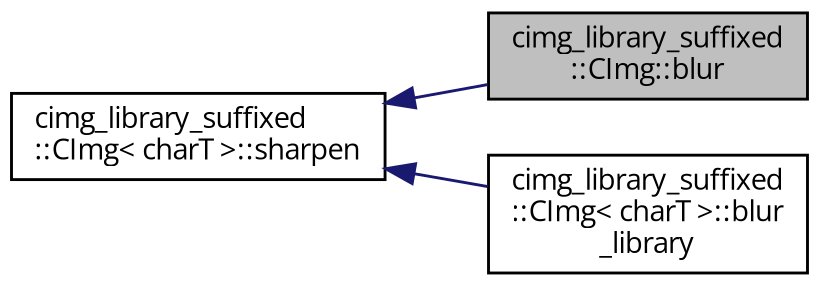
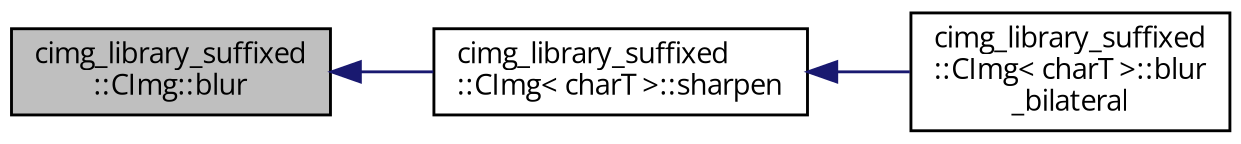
(451, 91) -> (397, 72)
(648, 214) -> (1070, 72)
